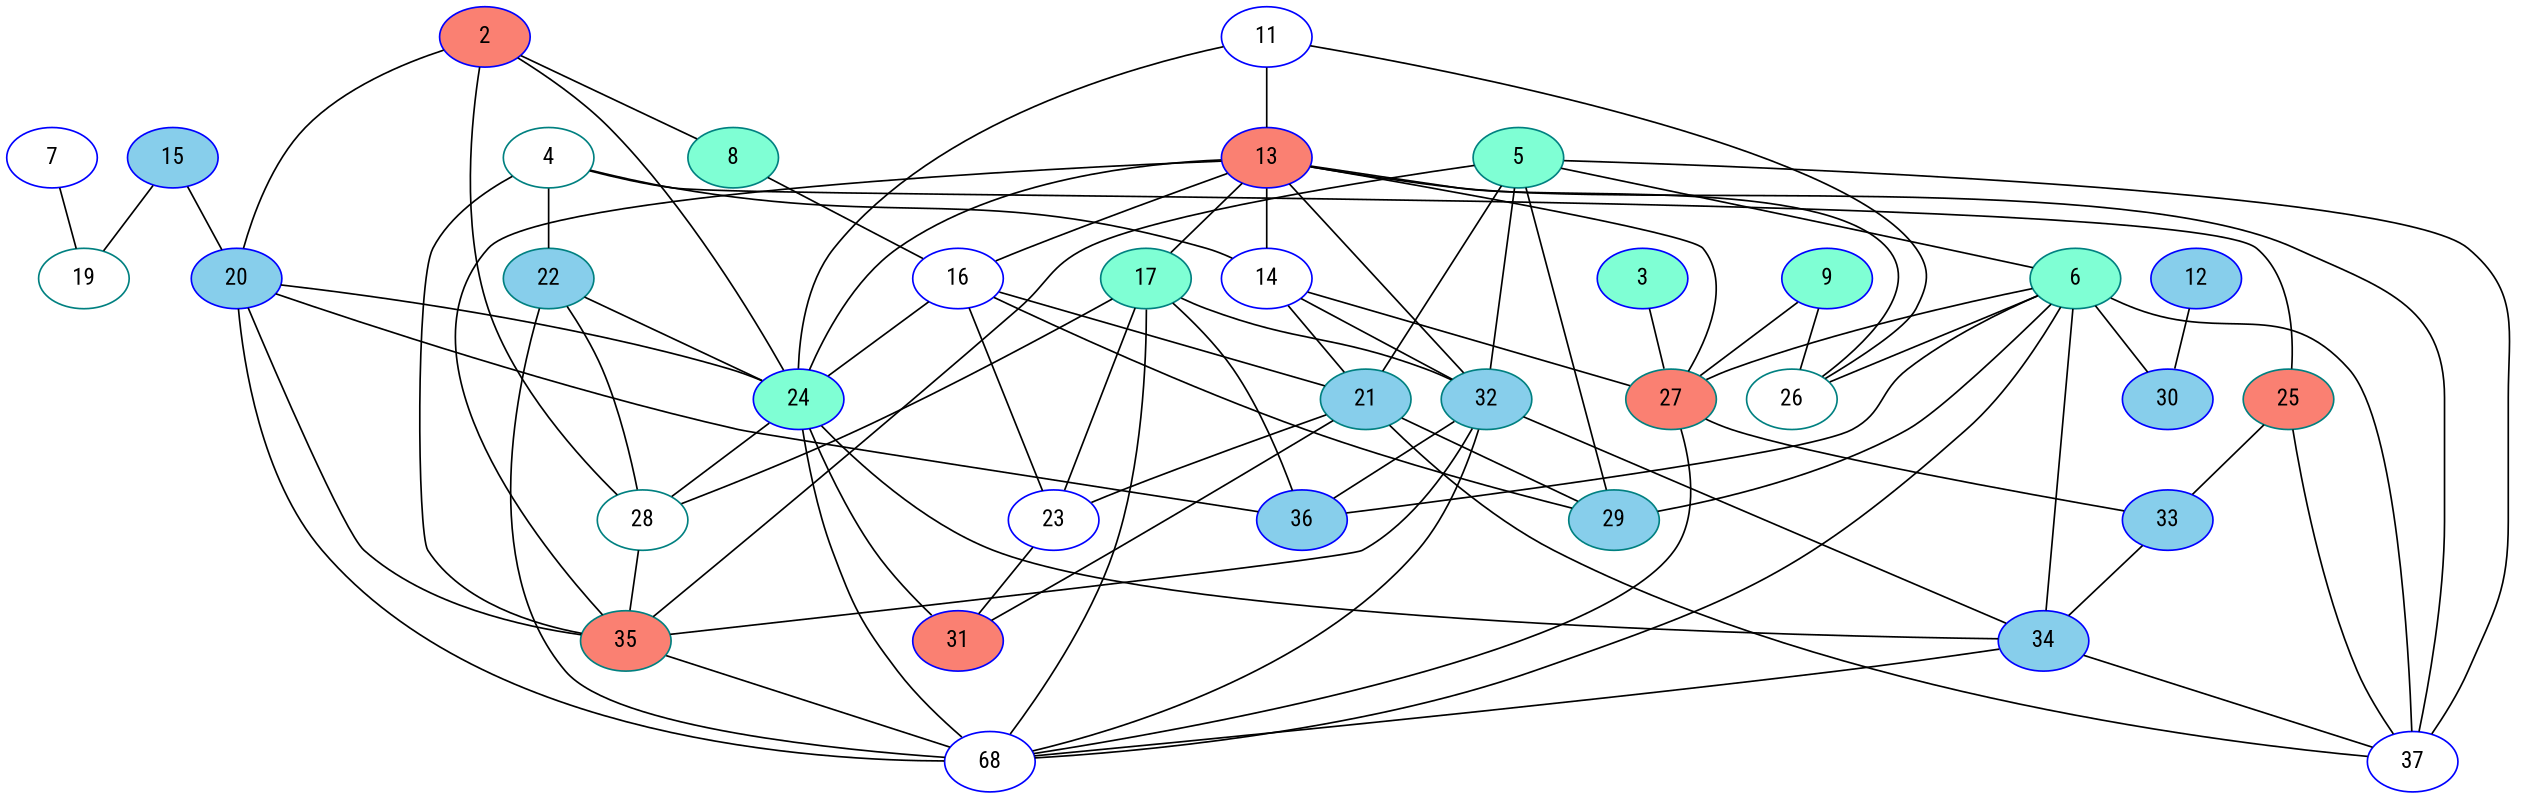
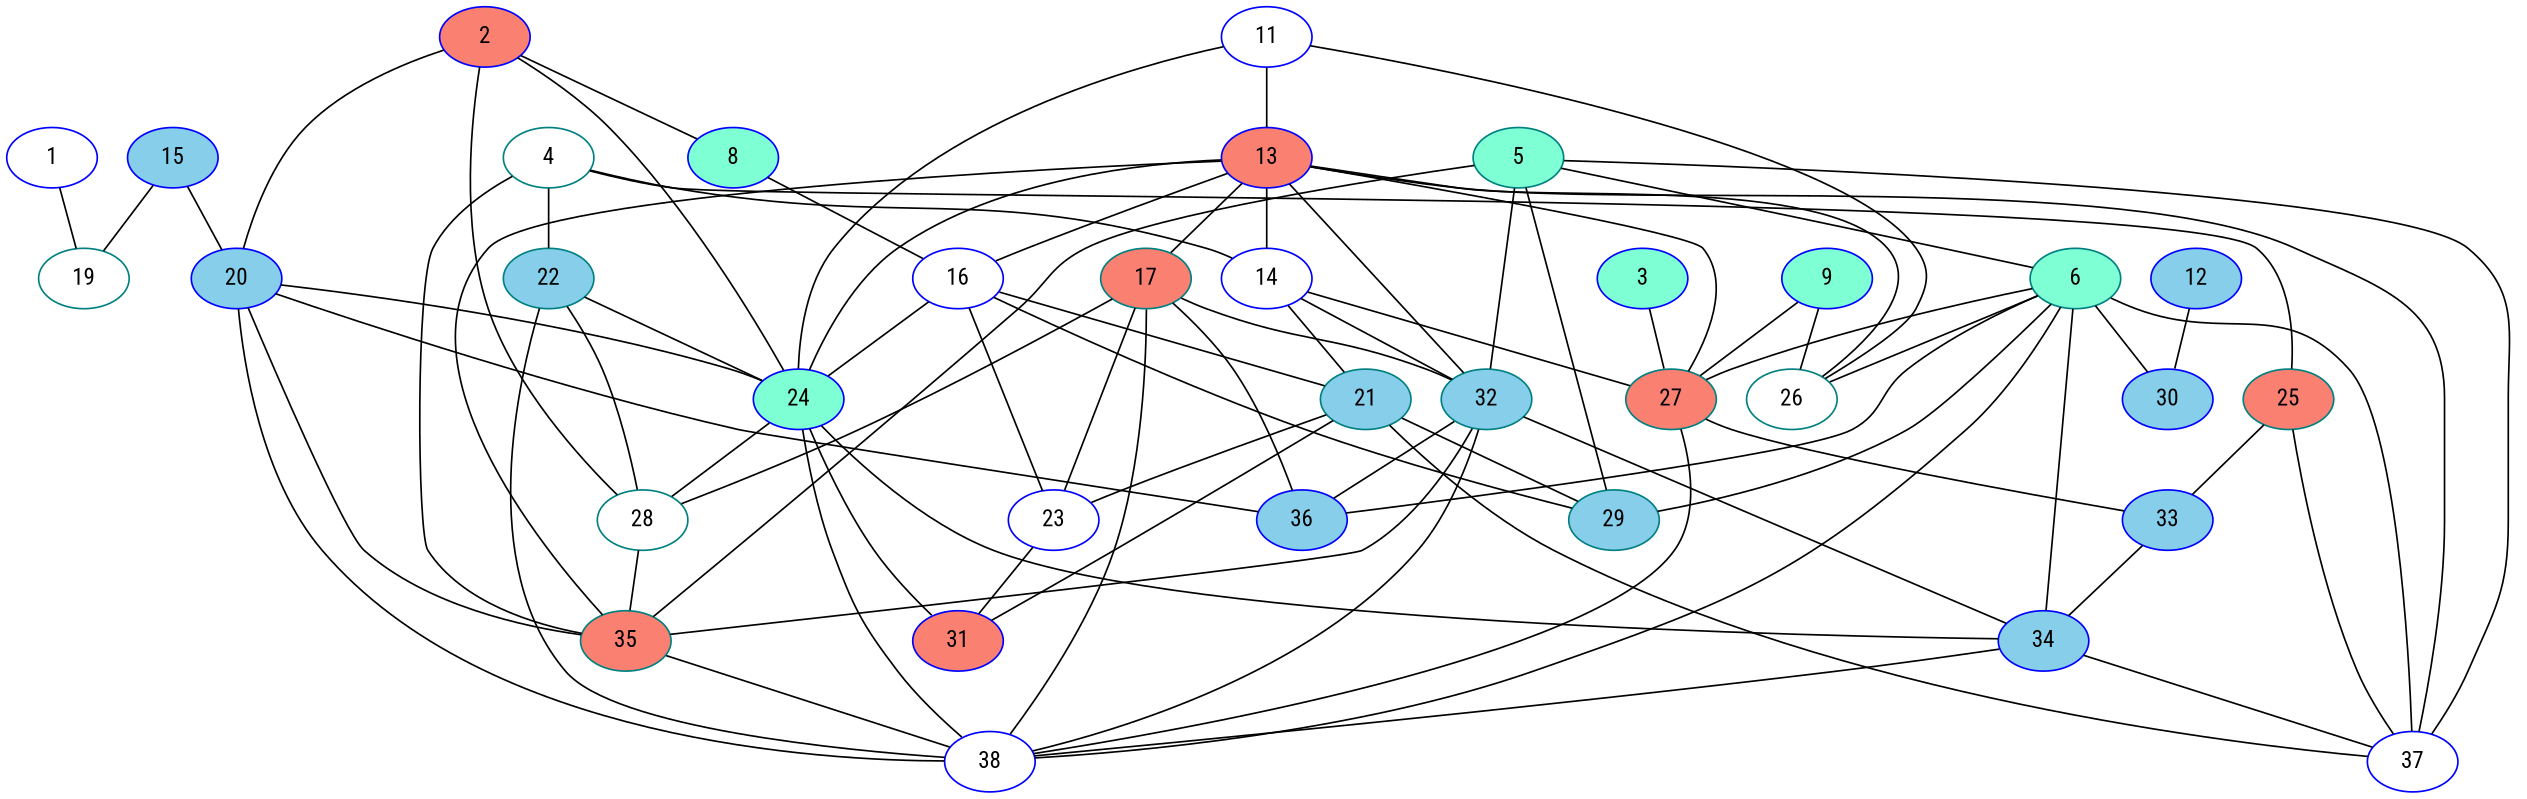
(52, 158) -> (52, 158)
(733, 158) -> (733, 158)
(1442, 278) -> none
(1146, 279) -> (1146, 279)
(990, 762) -> (990, 762)
